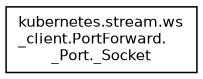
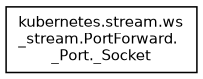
(102, 40) -> (102, 40)
